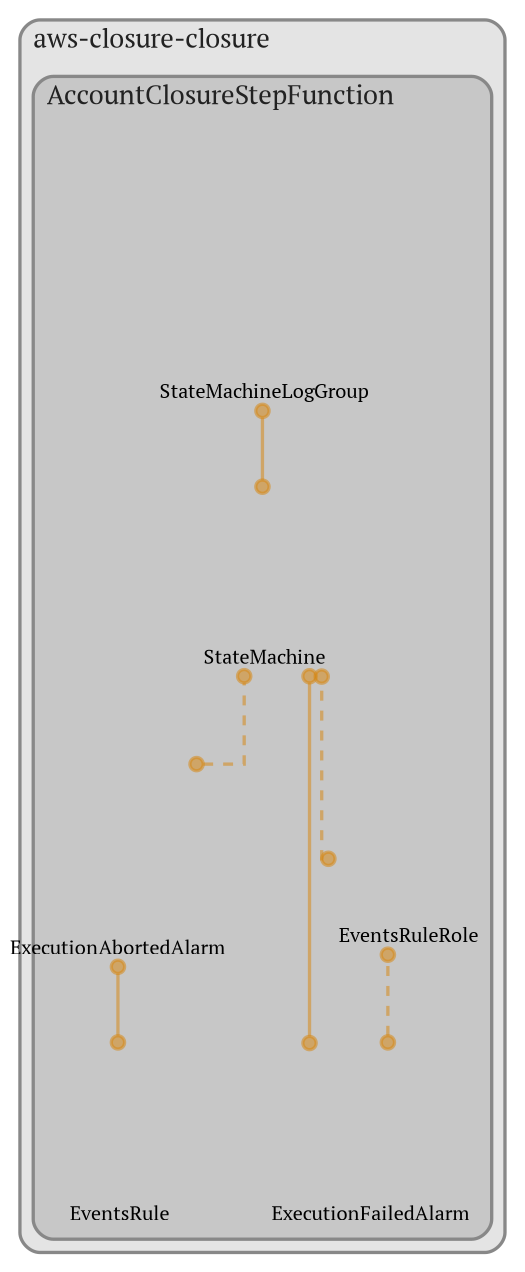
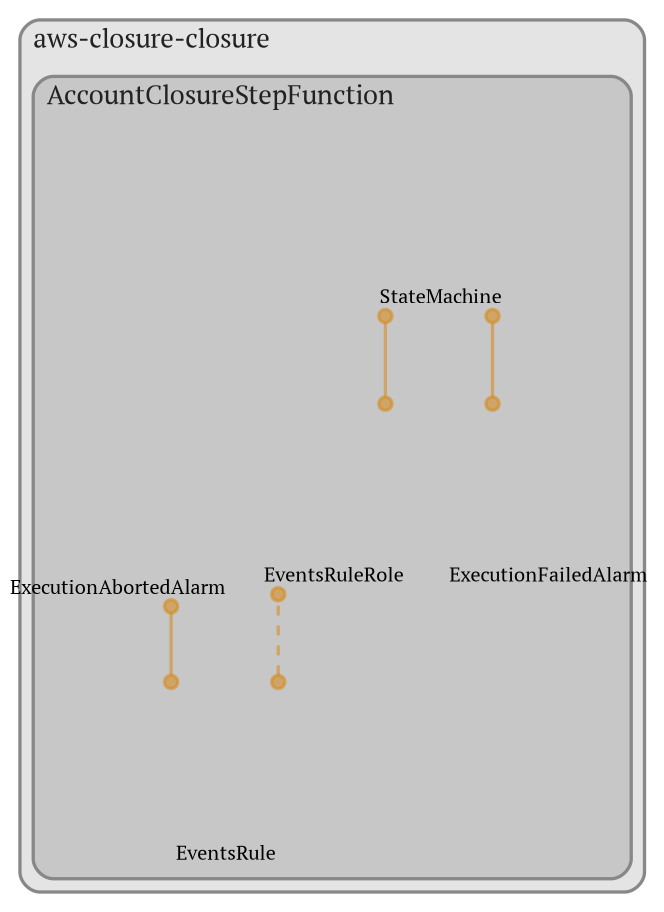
(262, 268) -> none
(244, 744) -> none
(322, 772) -> (385, 360)
(388, 999) -> (278, 638)
